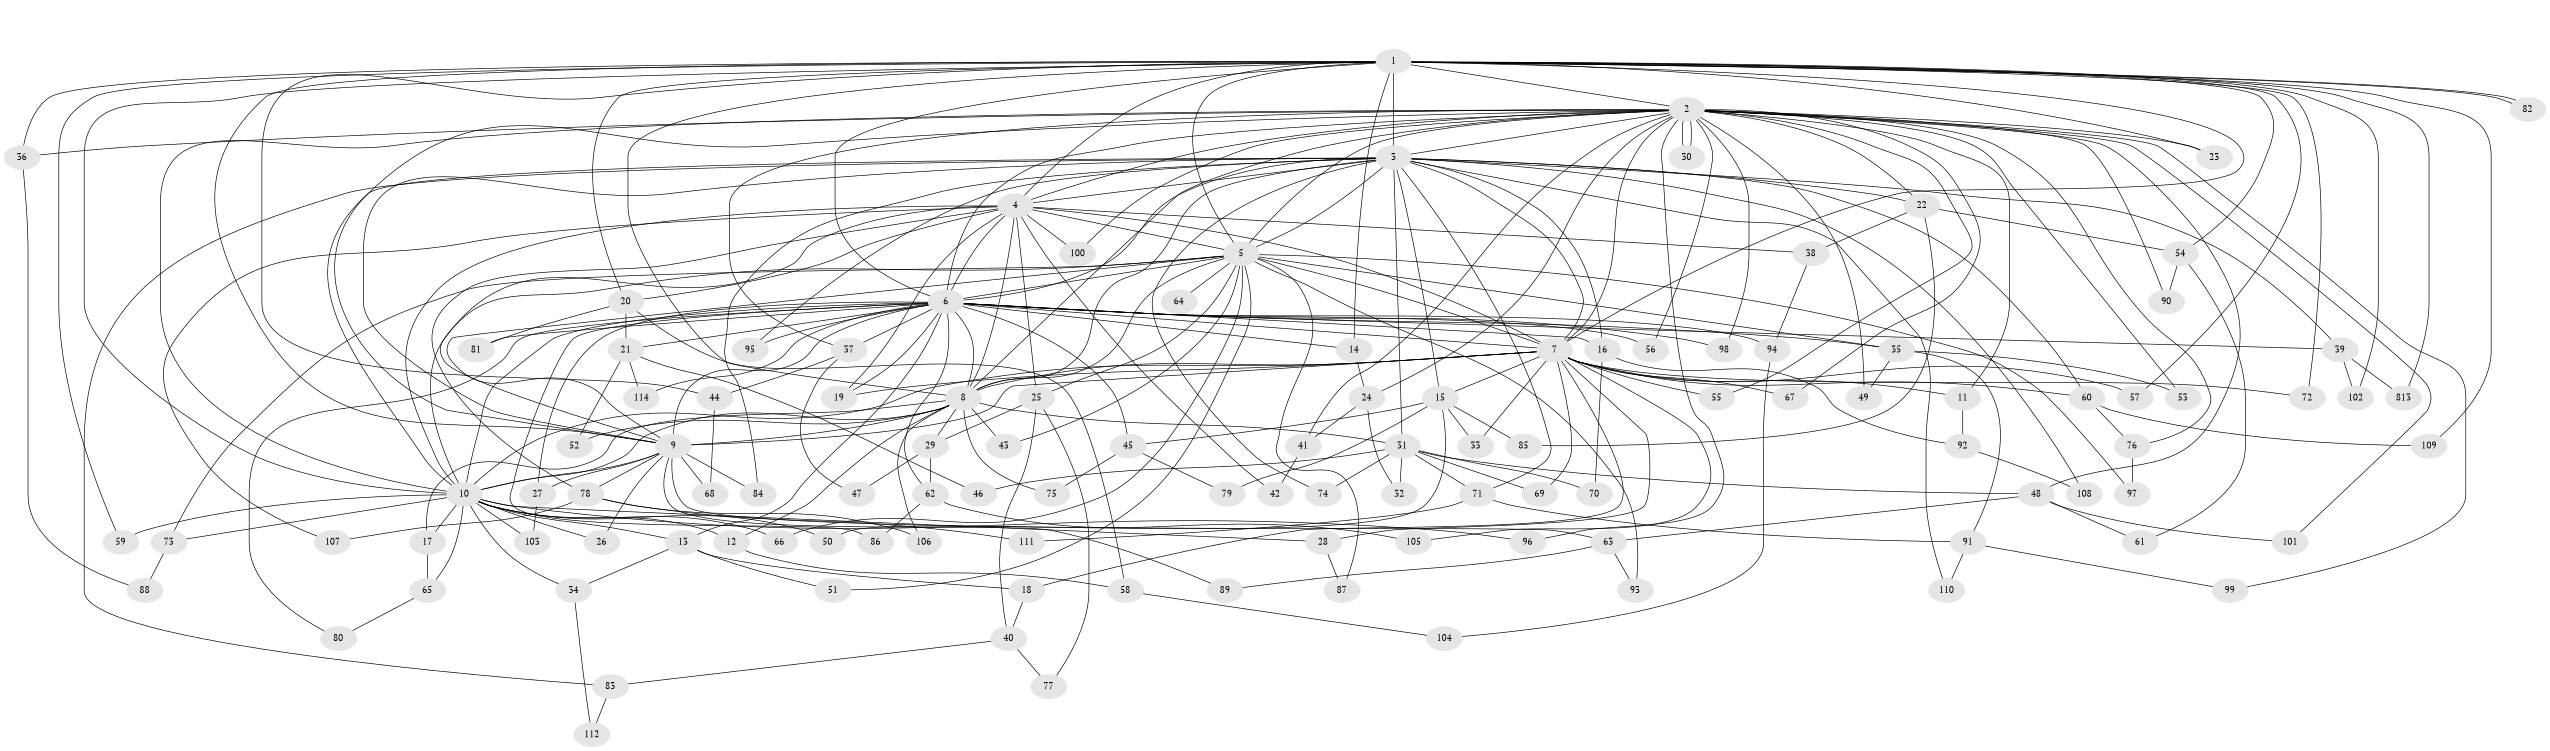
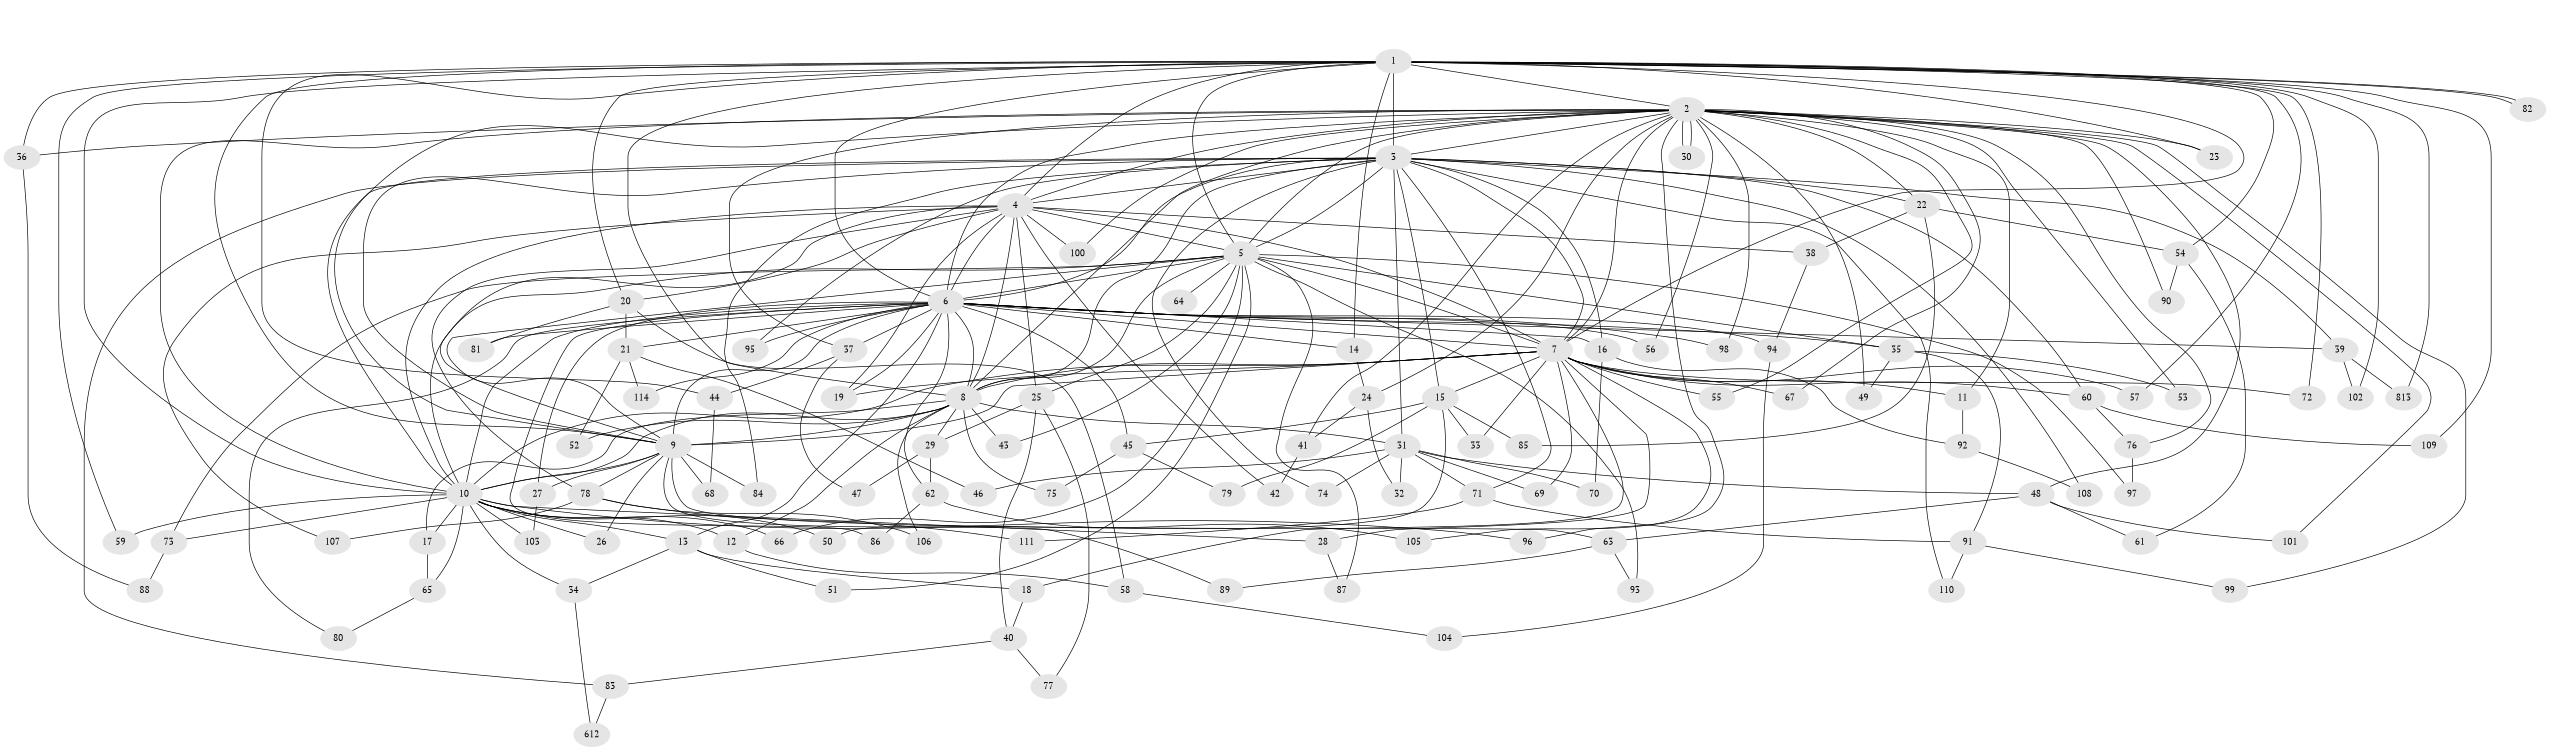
(592, 735) -> (592, 735)
